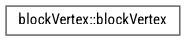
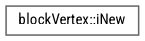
(93, 21) -> (72, 21)
